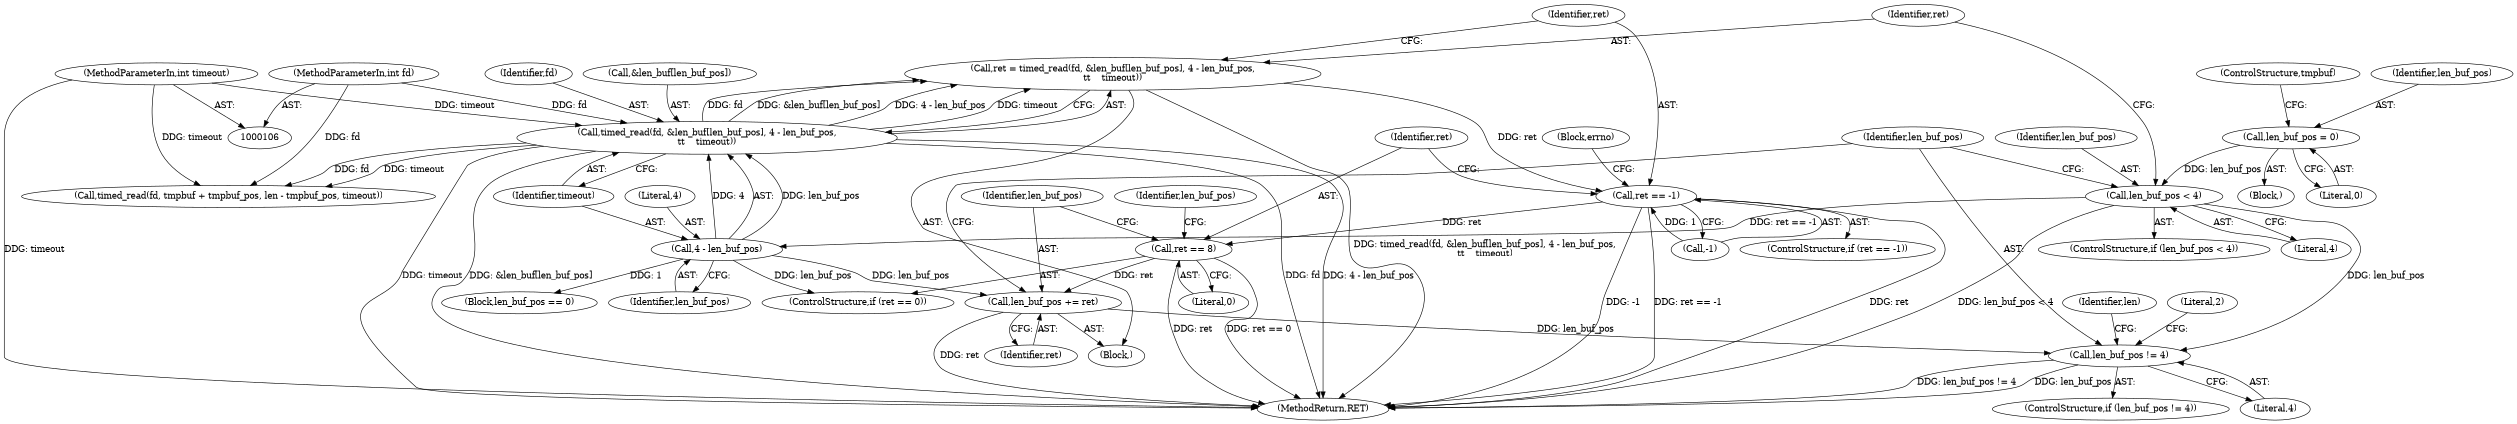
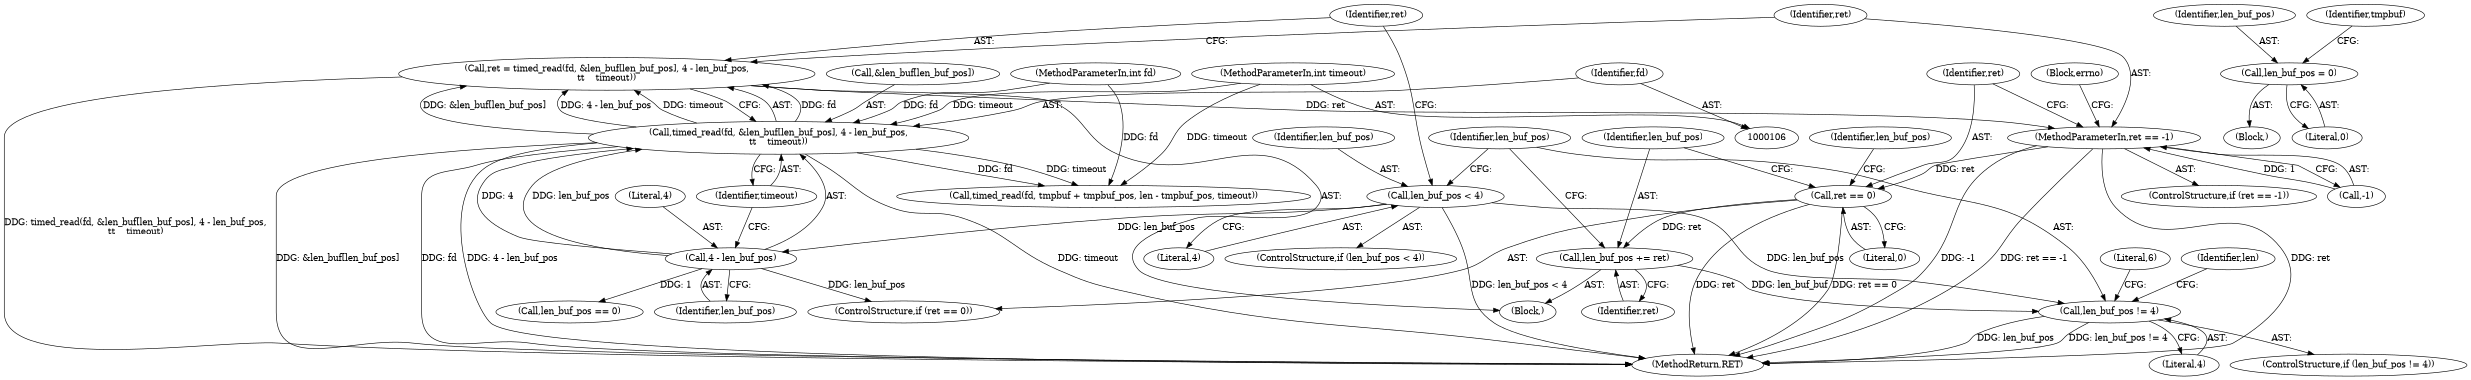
(2278, 74) -> (2366, 15)
(287, 98) -> (1691, 105)
(2200, 157) -> none
(1646, 196) -> (2104, 138)
(657, 223) -> (761, 228)
(1784, 223) -> (1157, 228)
(1184, 250) -> (1843, 196)
(875, 281) -> none
(519, 303) -> (570, 312)
(2202, 303) -> (2135, 259)
(1576, 329) -> (1790, 285)
(391, 388) -> none
(1046, 391) -> none
